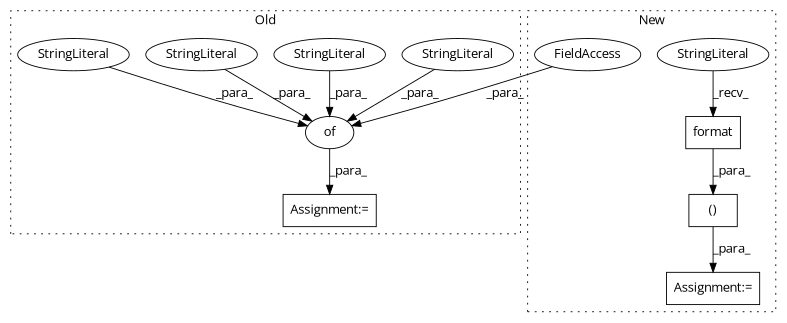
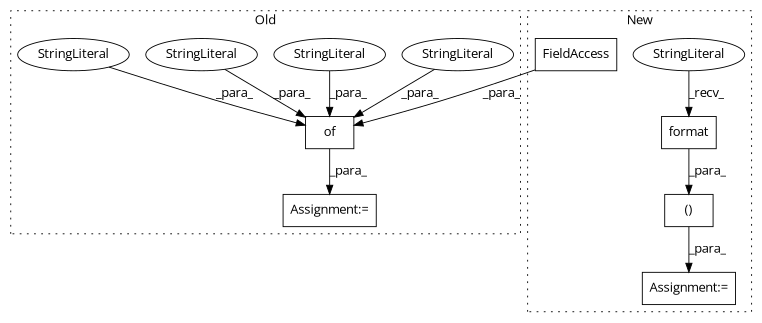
(588, 55) -> (576, 55)
(330, 133) -> (330, 133)
